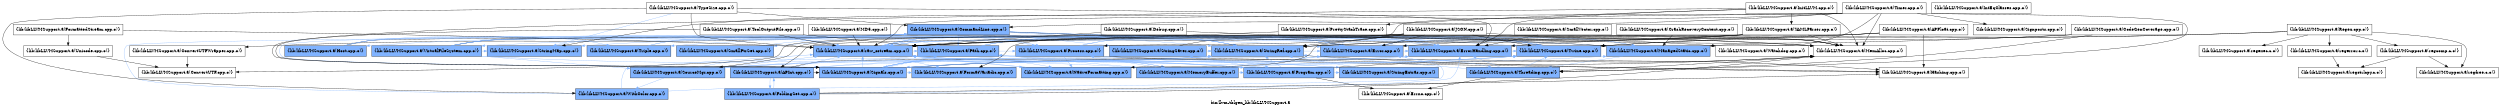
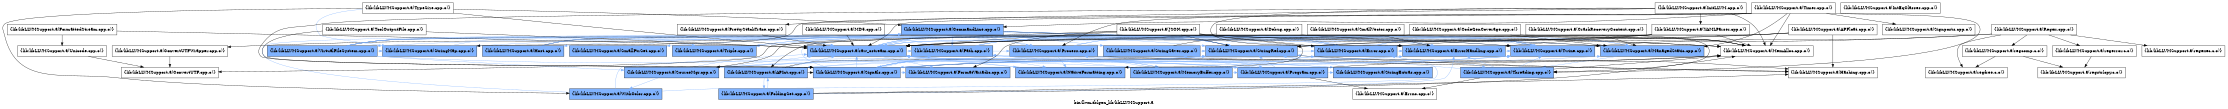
(1126, 11) -> none
(1838, 39) -> (1557, 40)
(859, 40) -> none
(1762, 51) -> none
